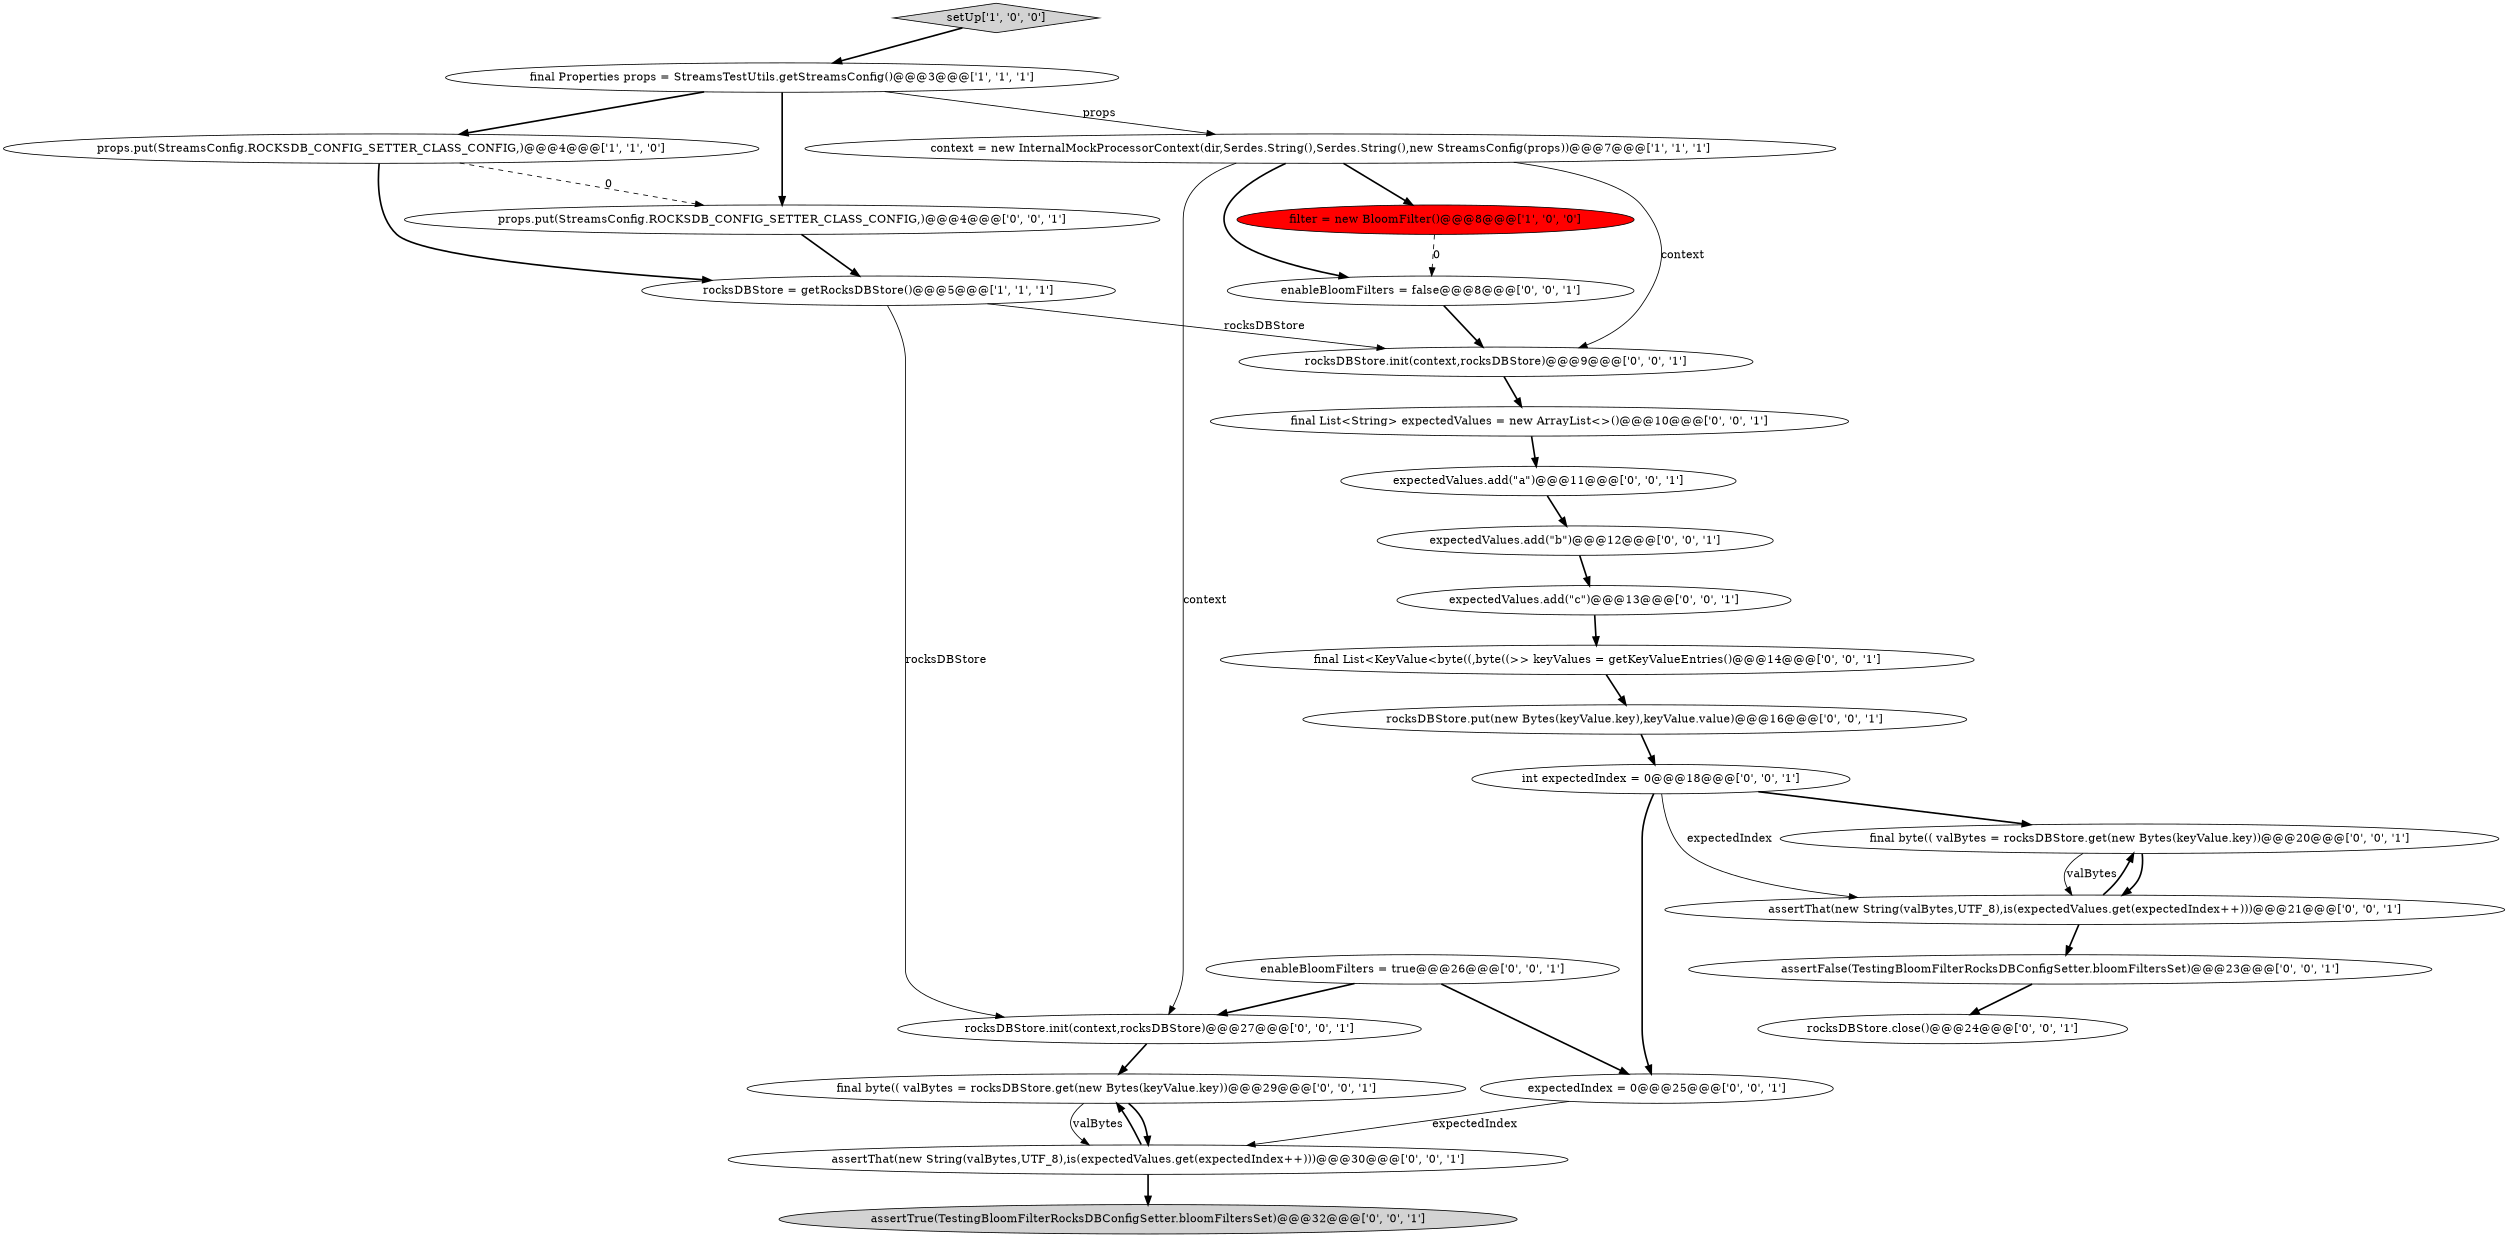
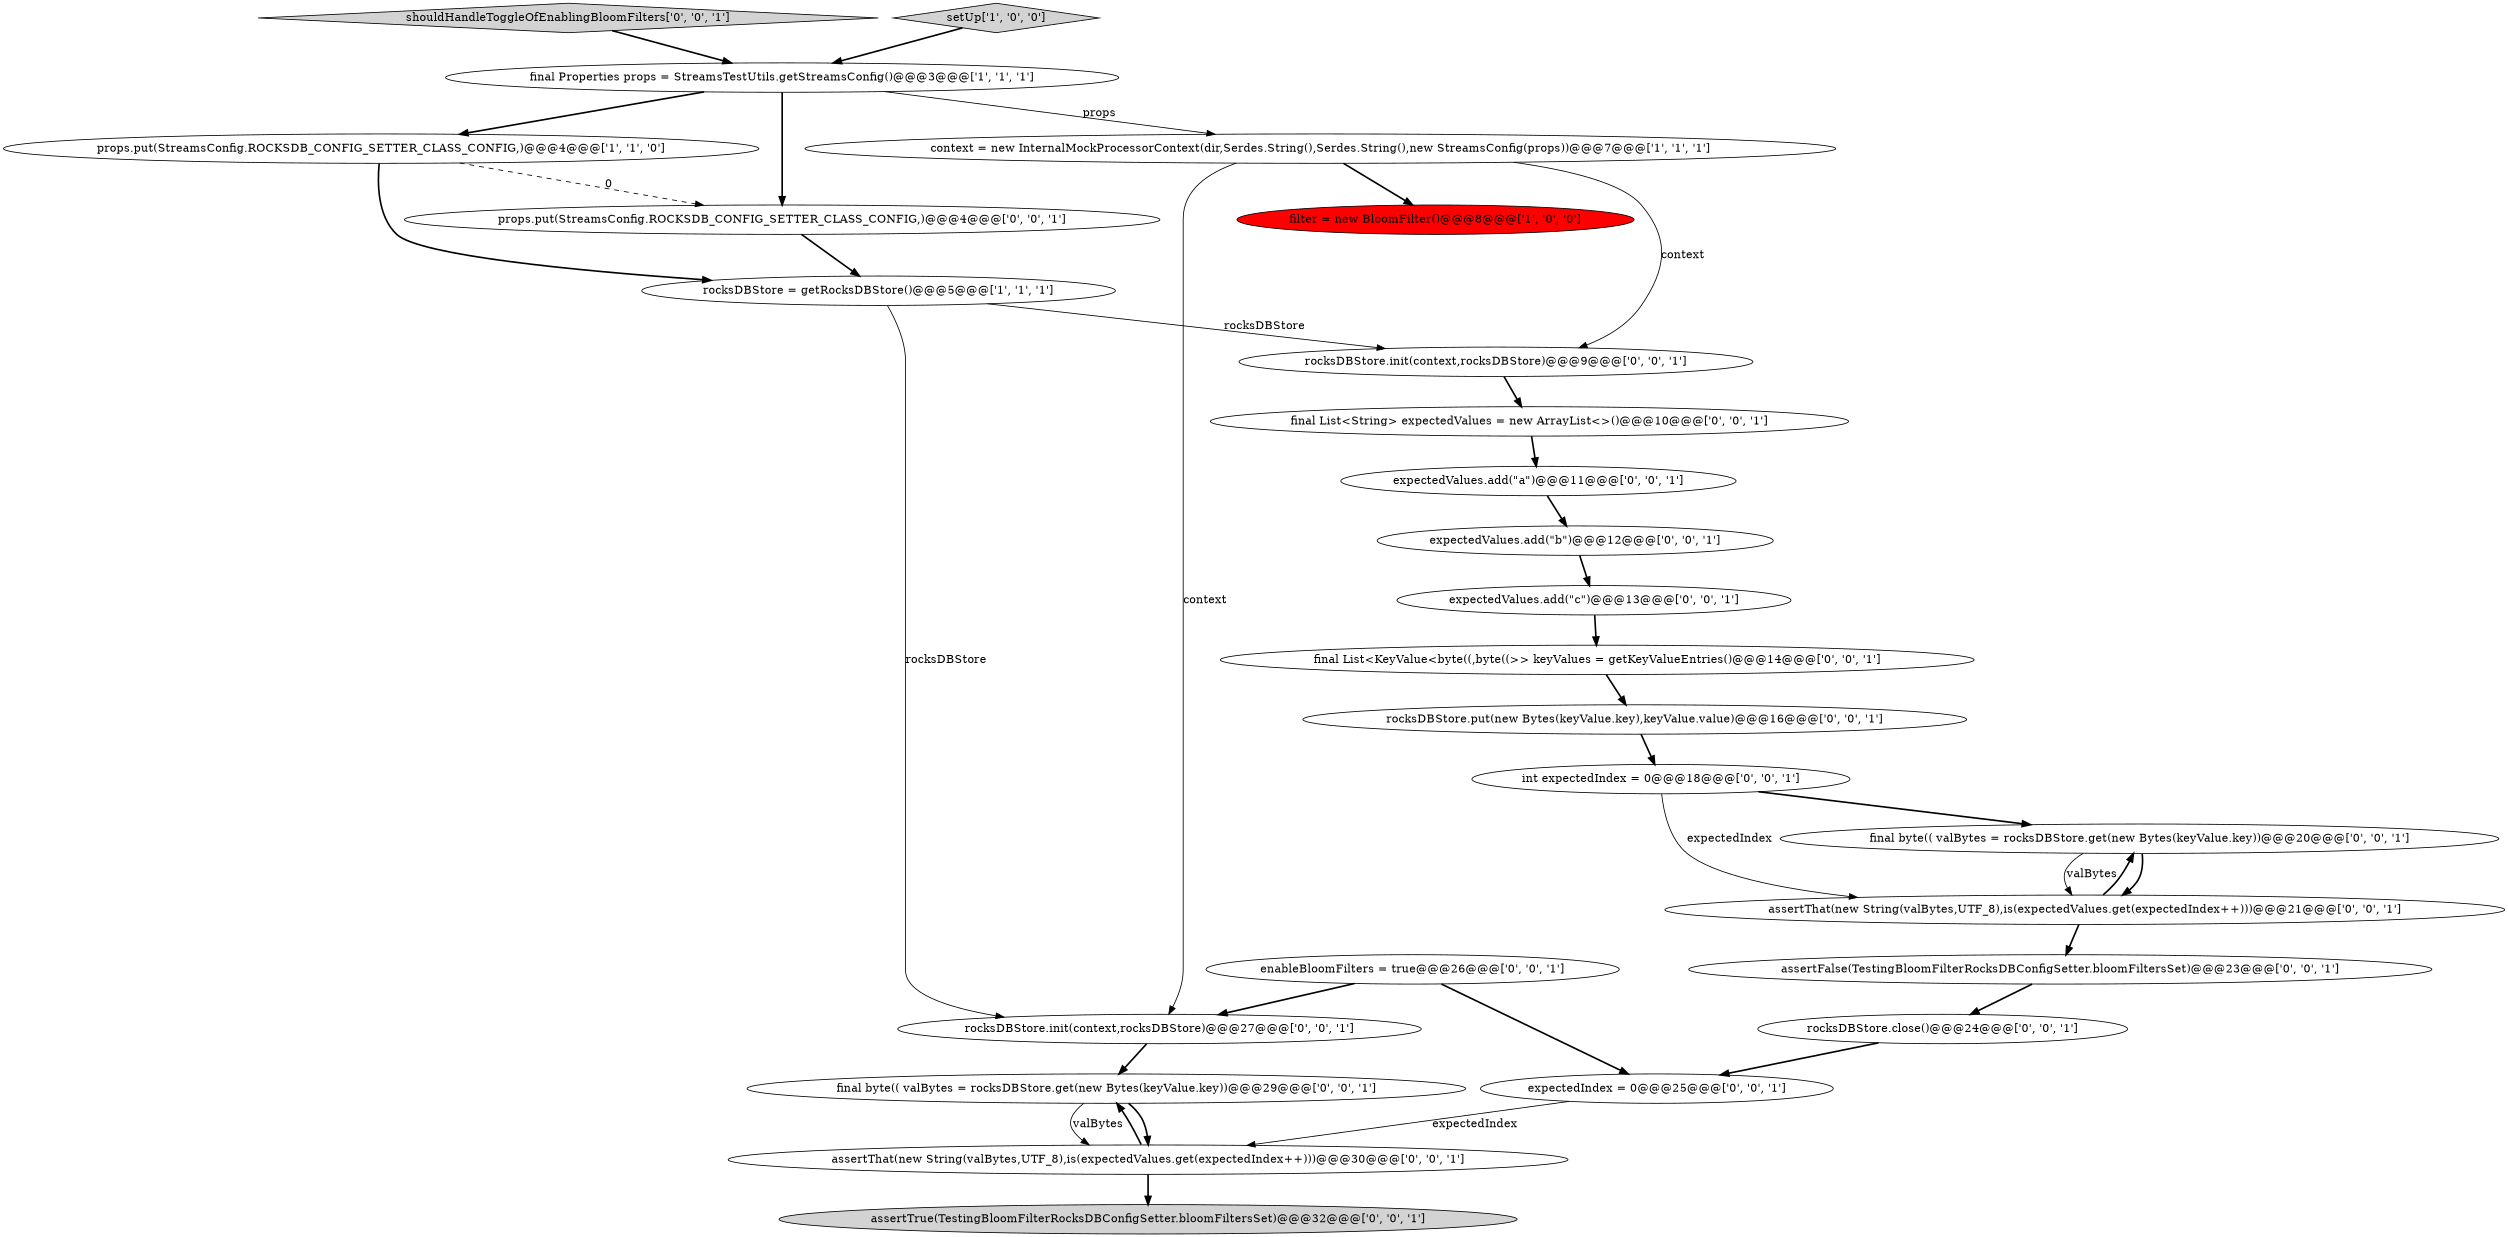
none -> (568, 18)
(1431, 291) -> none
(1642, 929) -> (1804, 1058)
